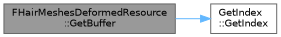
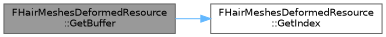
(244, 19) -> (296, 19)
